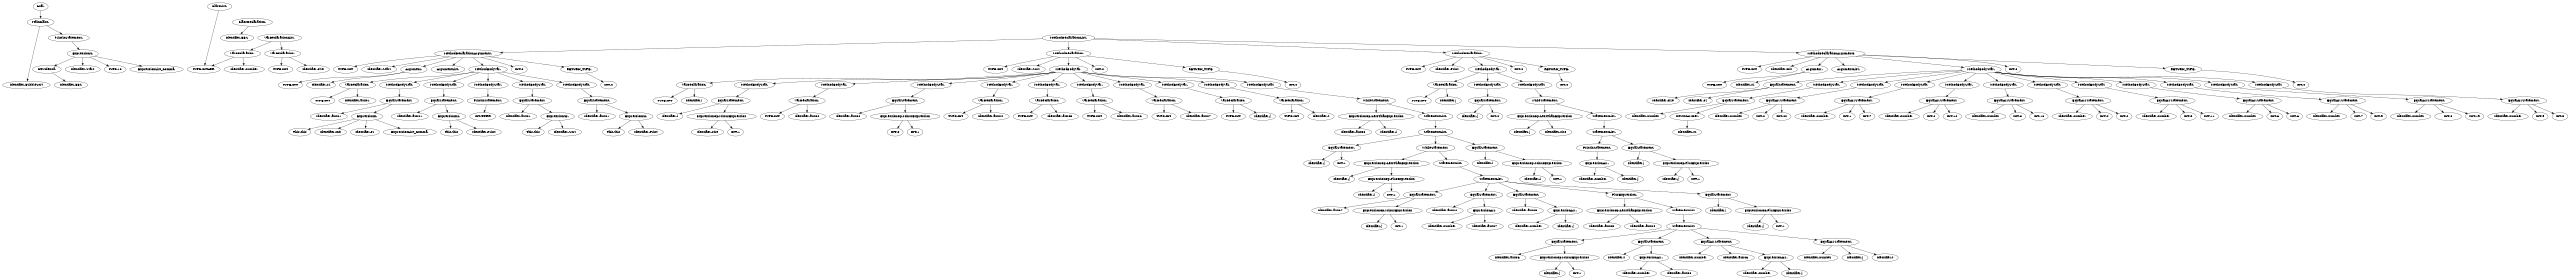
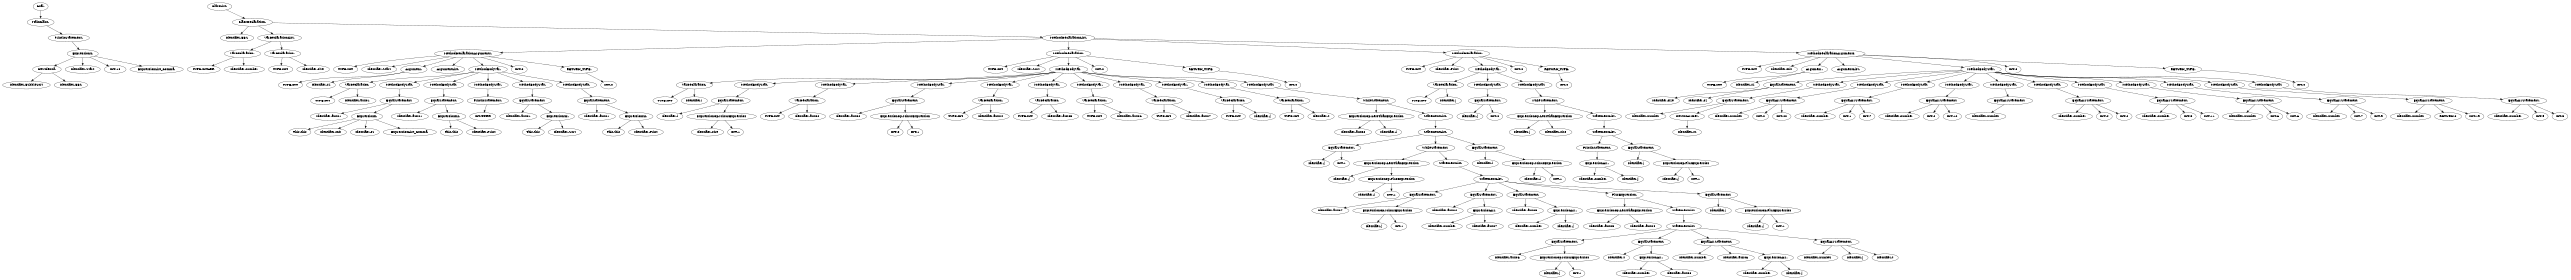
none -> (265, 30)
none -> (656, 30)
(212, 37) -> (235, 14)
(34, 52) -> (38, 76)
(115, 69) -> (115, 69)
(2018, 116) -> none
(2039, 116) -> none
(2448, 116) -> (2448, 116)
